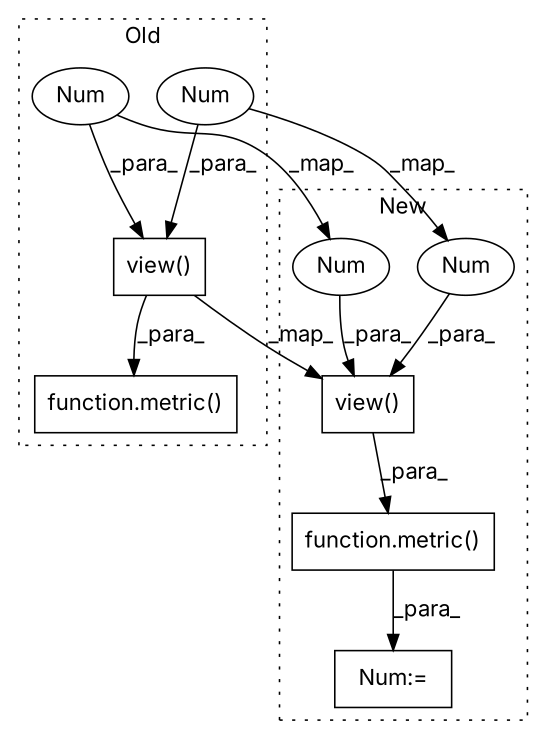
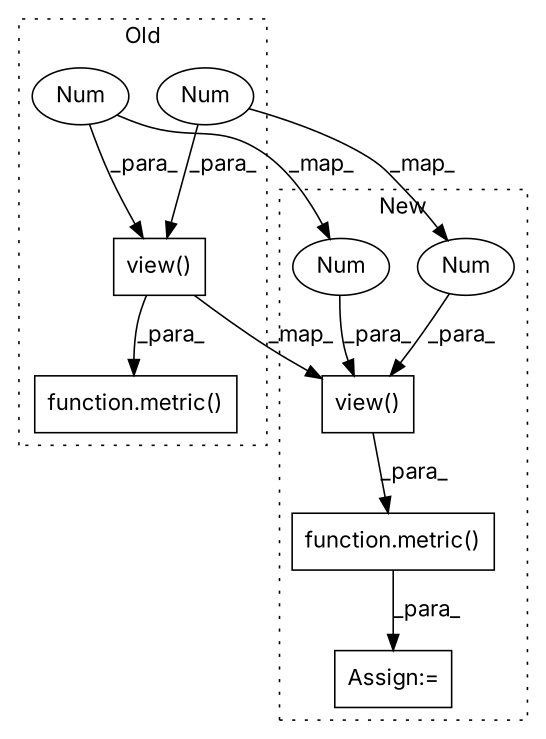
(393, 679) -> (393, 679)
